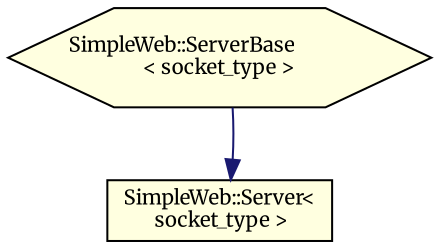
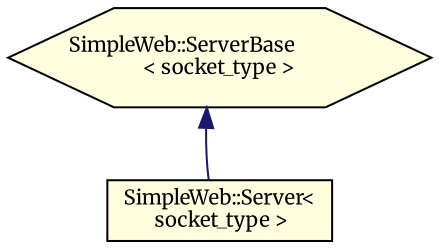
(233, 134) -> (207, 154)
